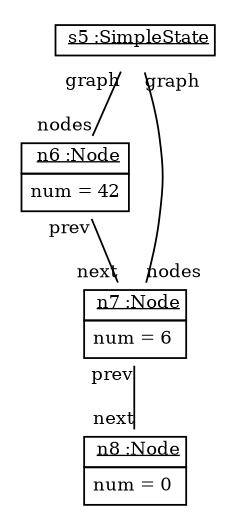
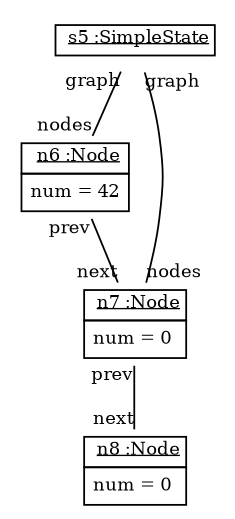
(132, 338) -> (132, 338)
